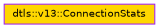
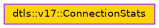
(79, 14) -> (79, 14)
